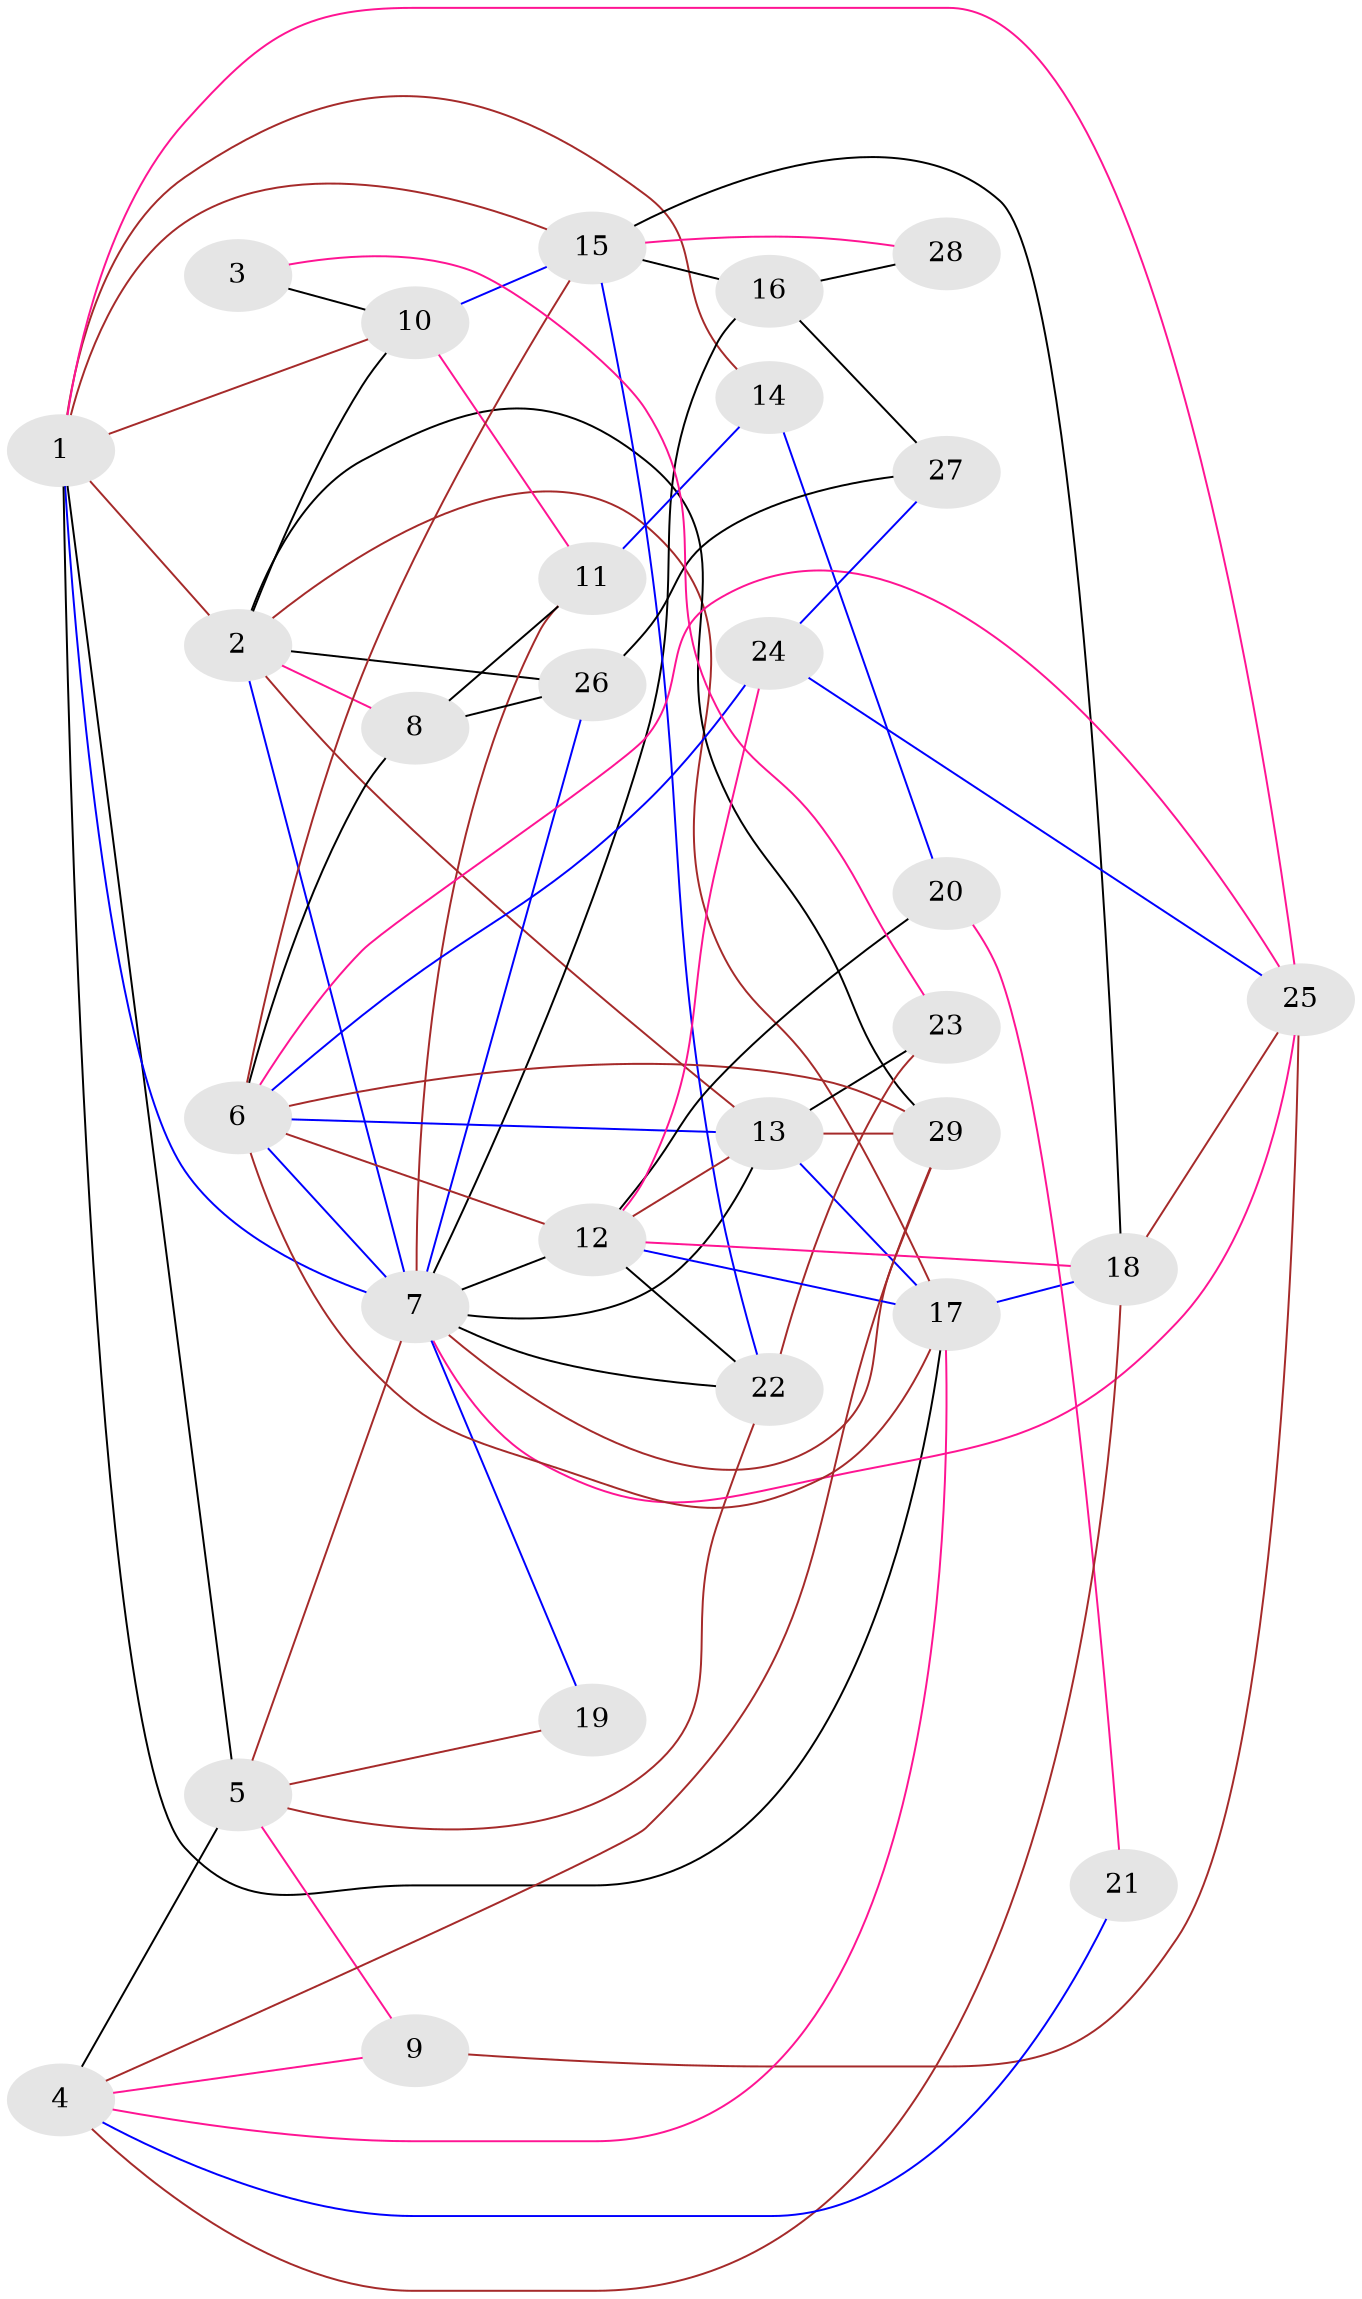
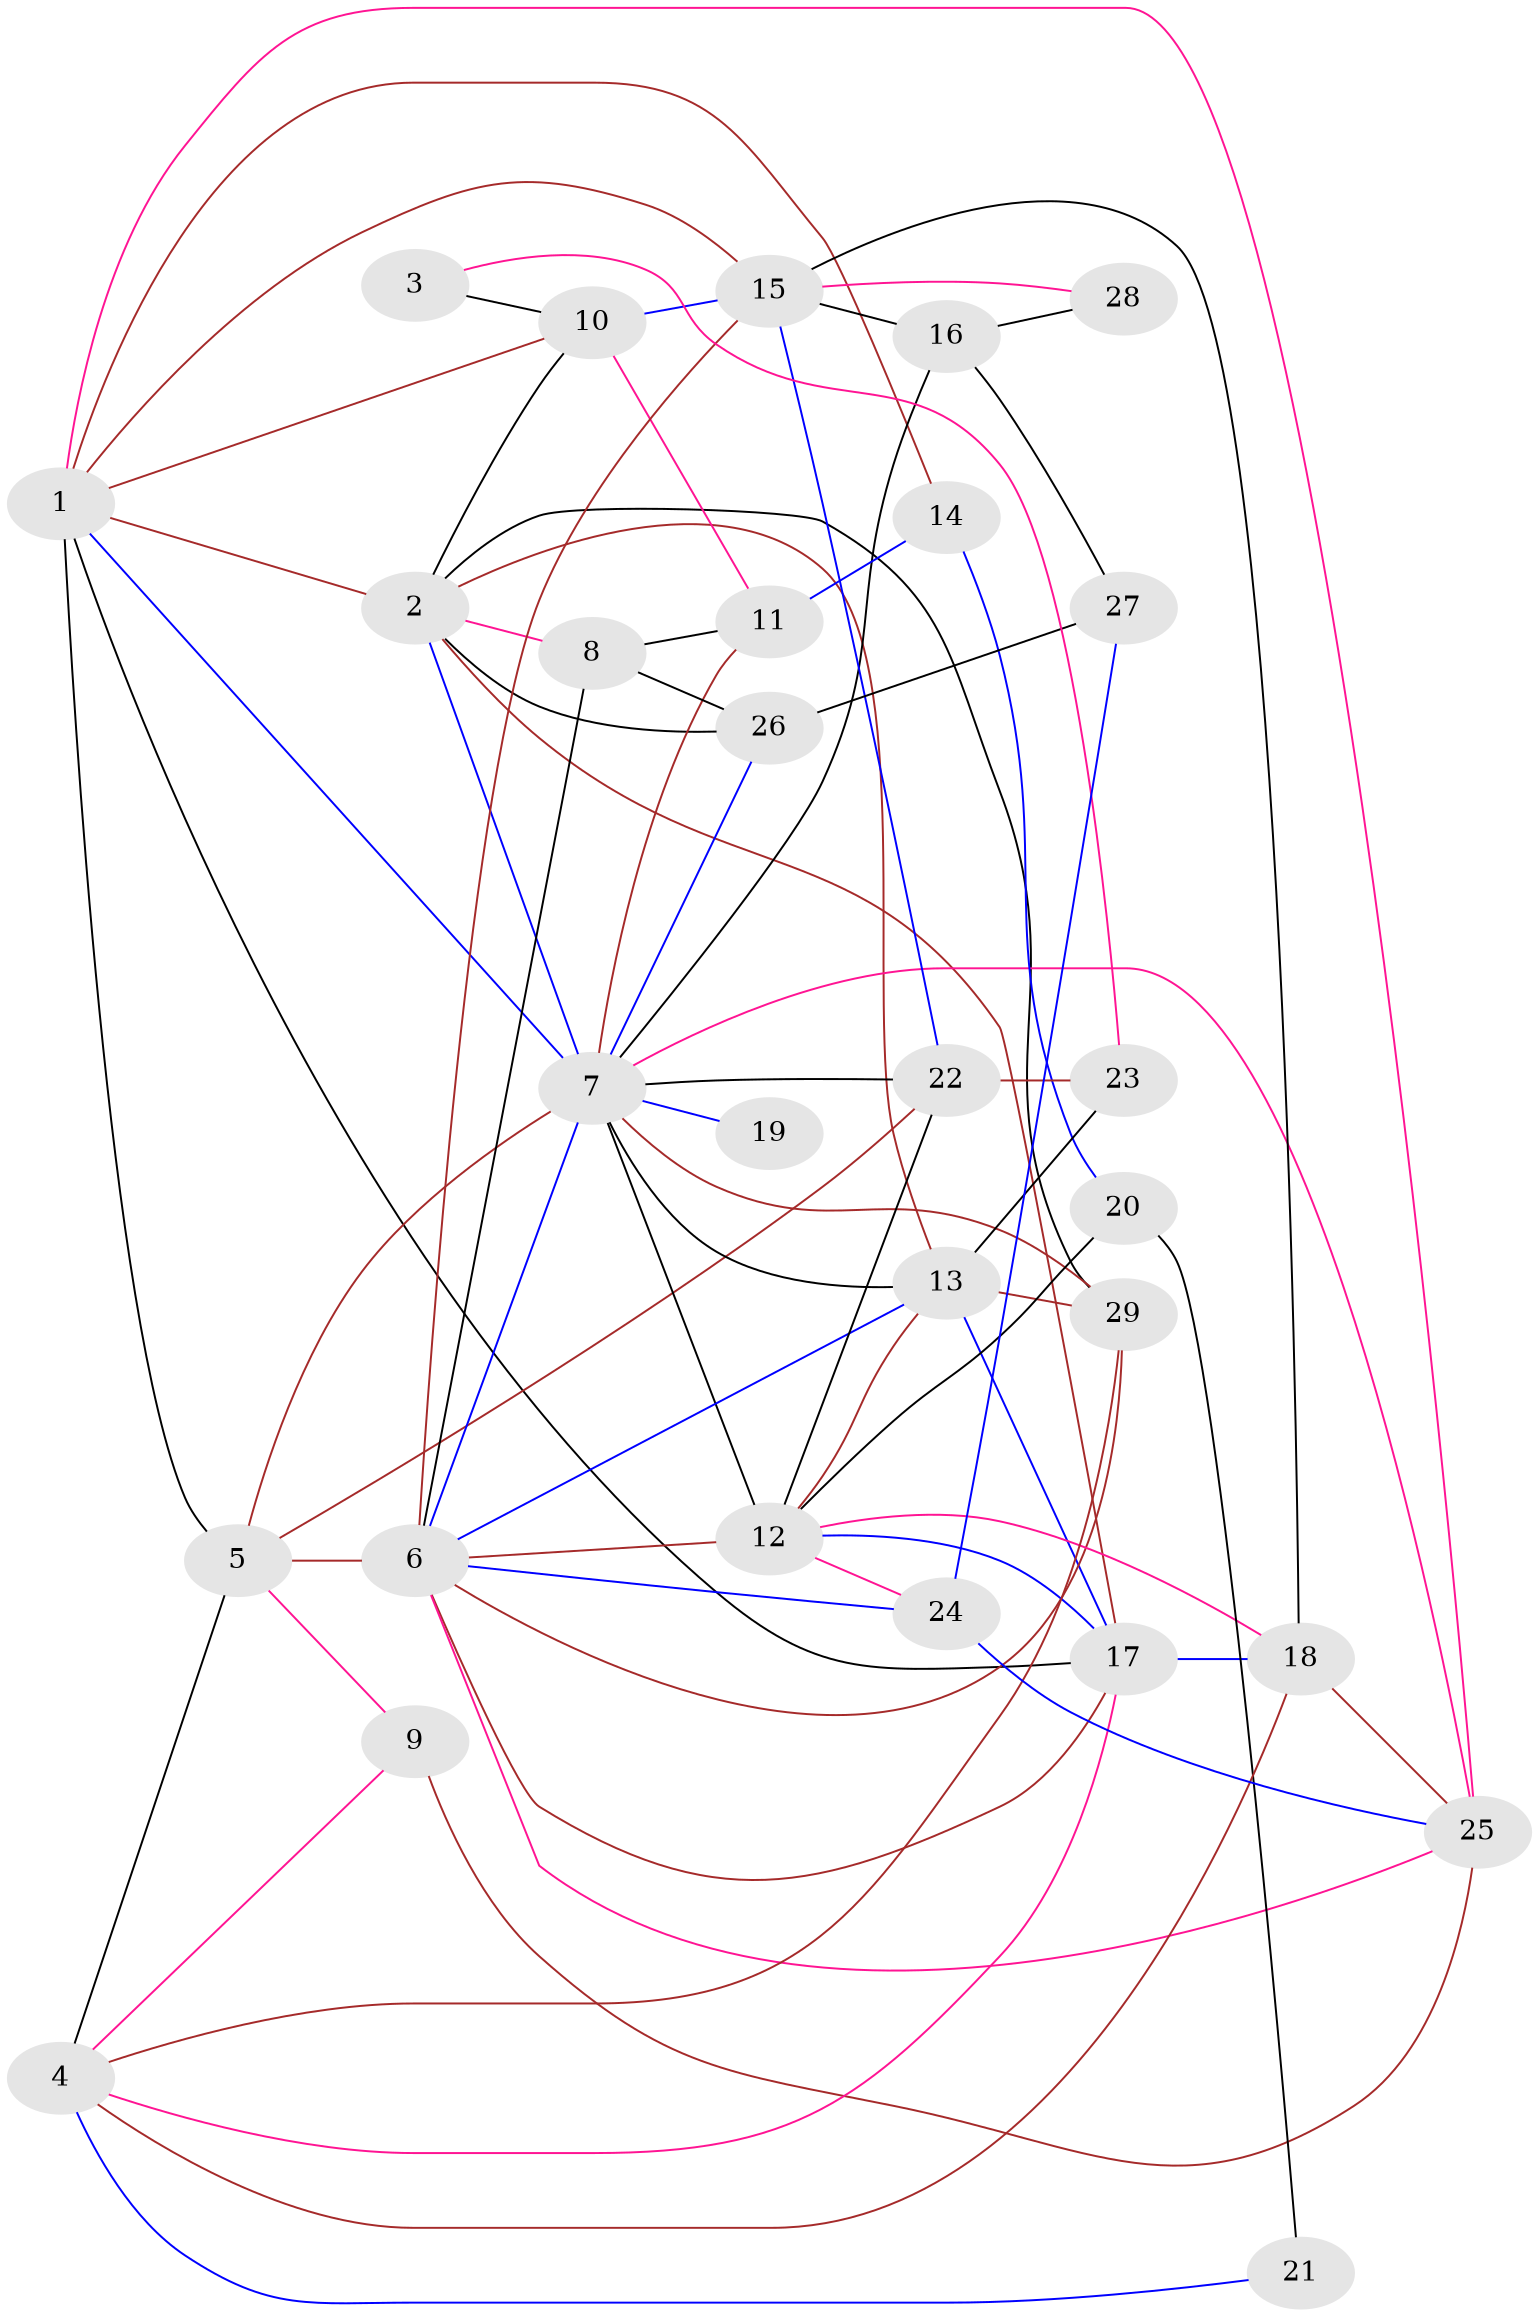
(1073, 1381) -> (1248, 1731)
(415, 1757) -> (327, 1561)
